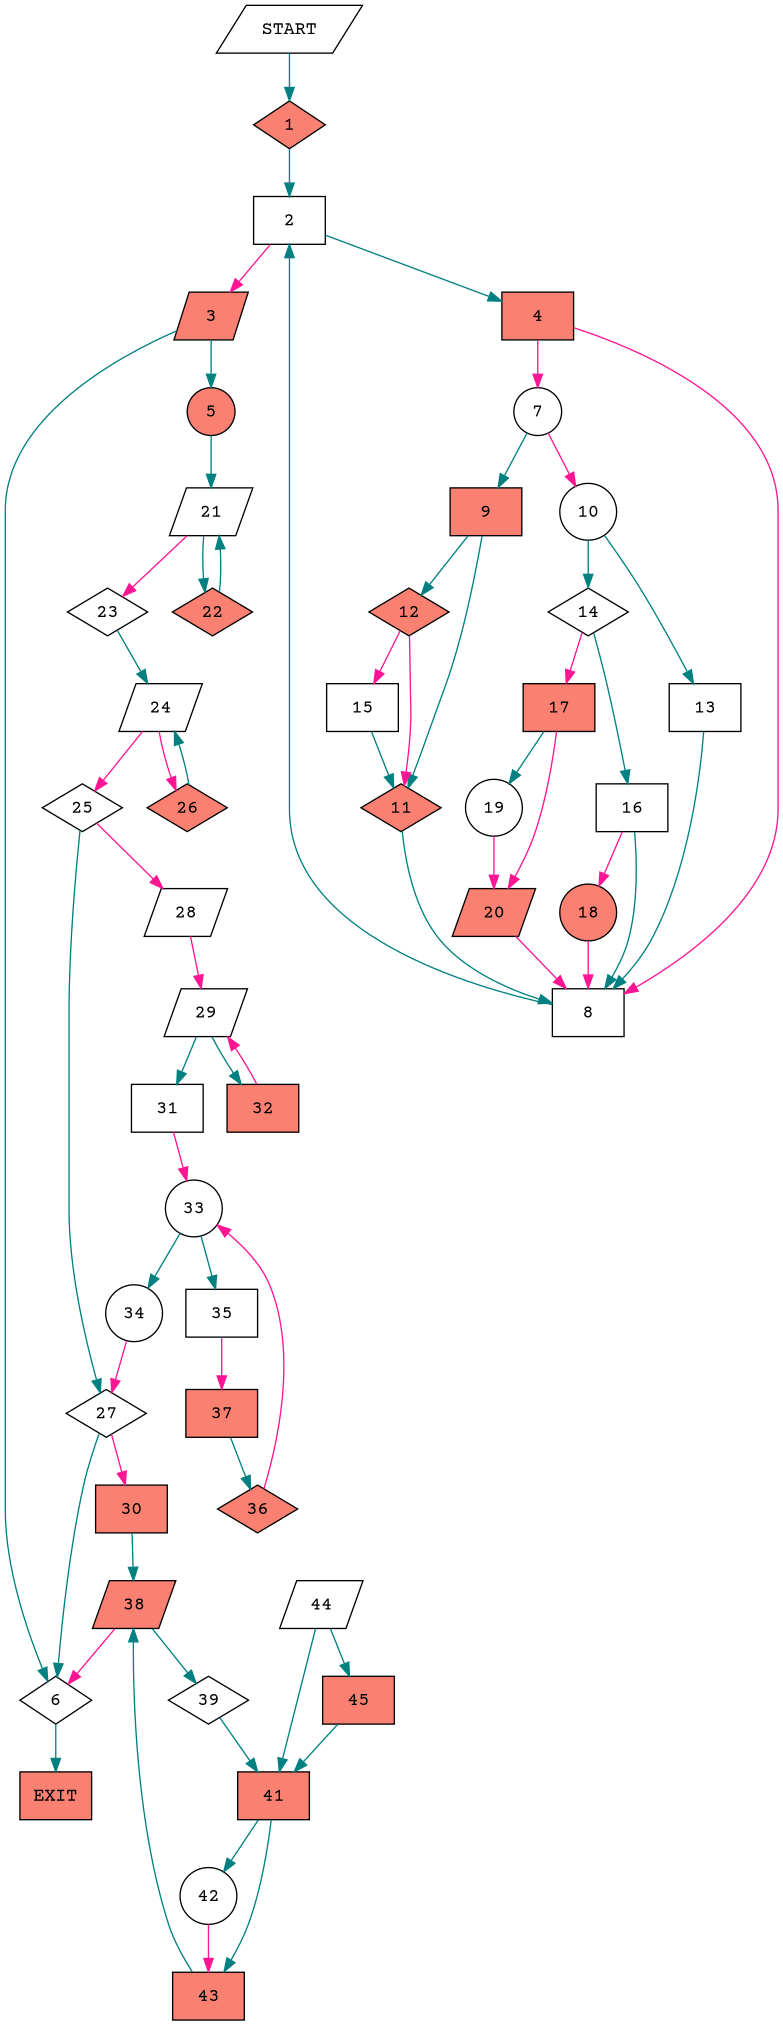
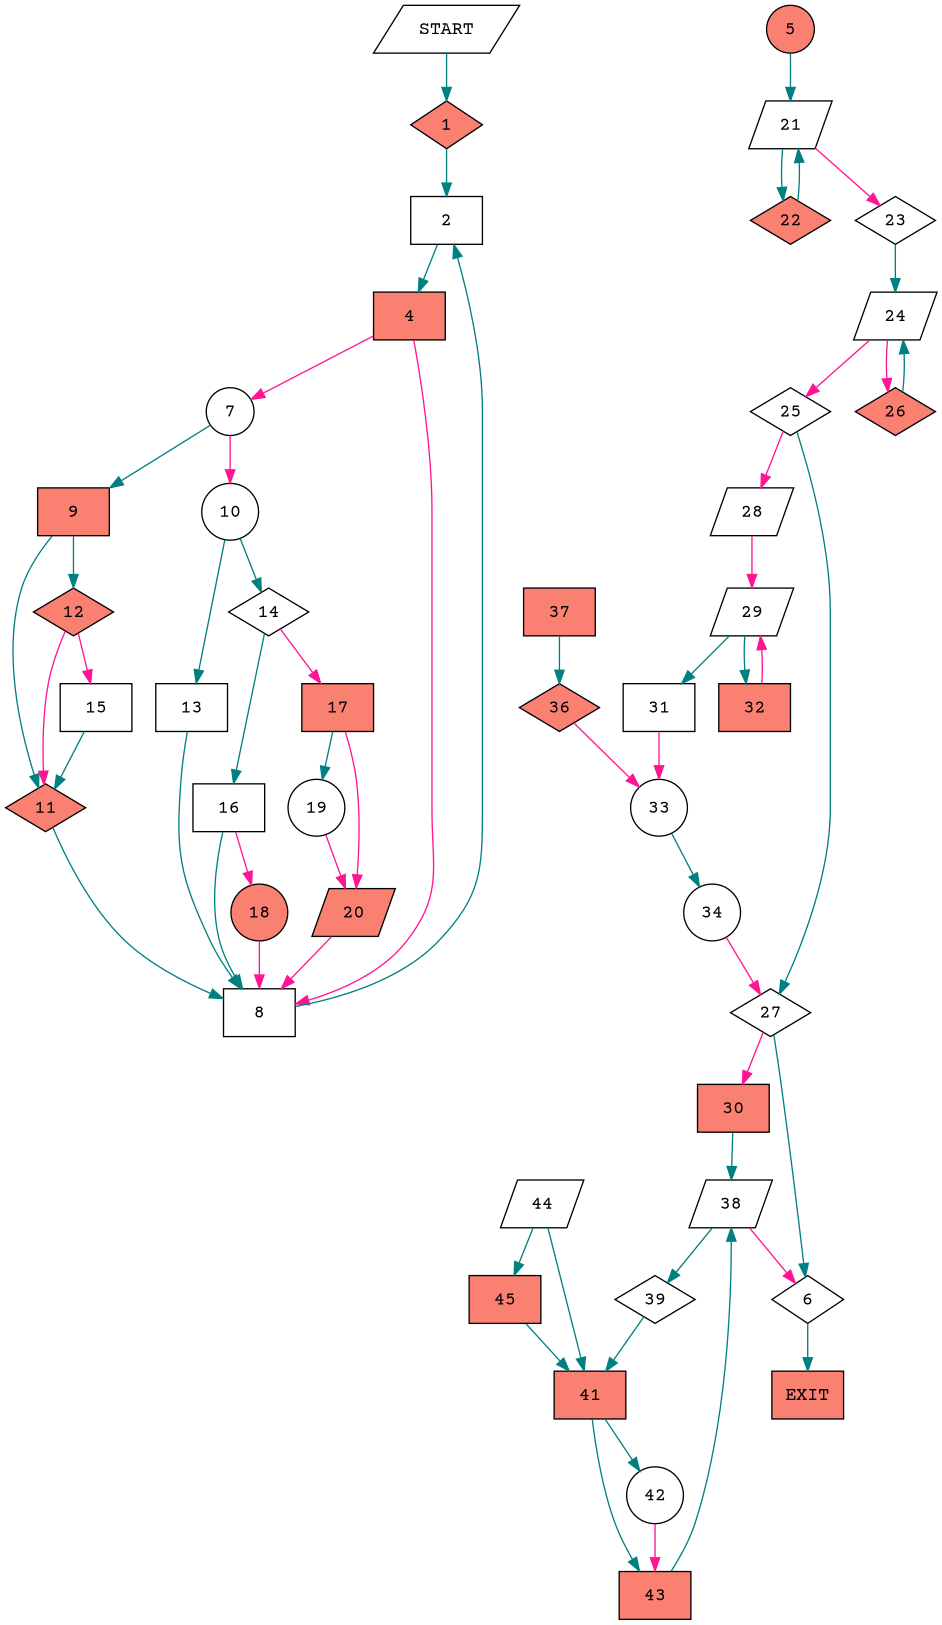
(211, 316) -> none
(222, 1313) -> none
(134, 1605) -> (731, 1204)
